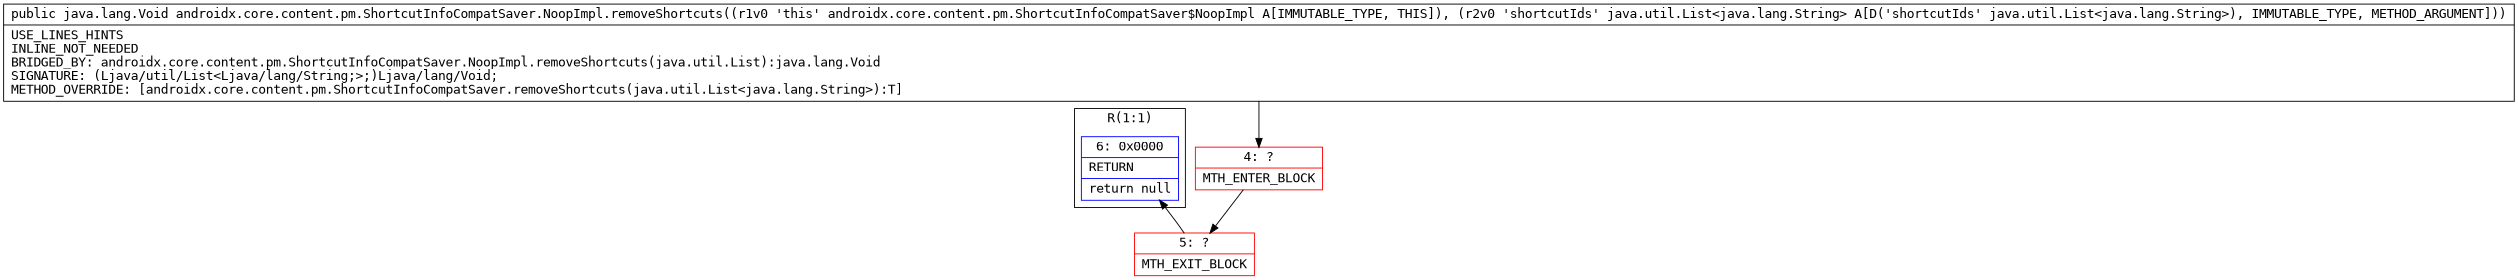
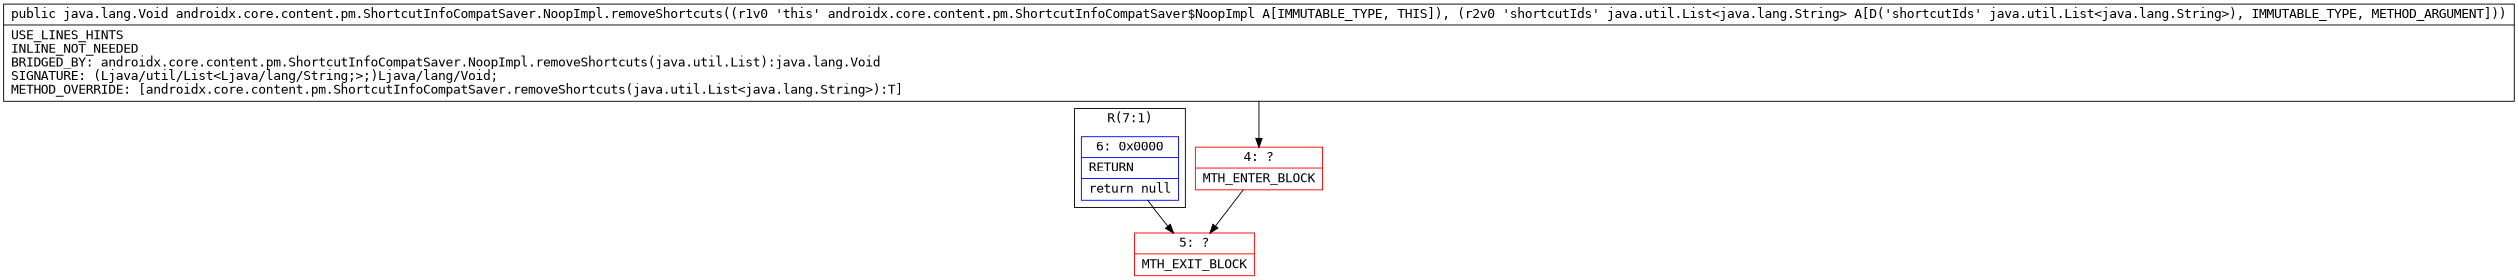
(1130, 119) -> (1130, 119)
(1175, 220) -> (1157, 213)
